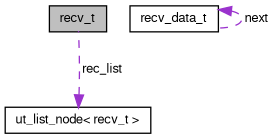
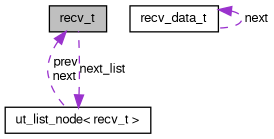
(101, 70) -> (101, 70)
none -> (48, 76)
